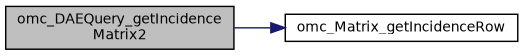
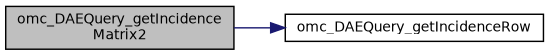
(402, 28) -> (414, 28)
